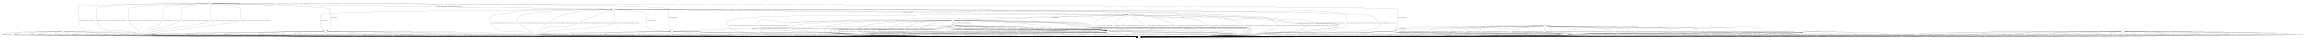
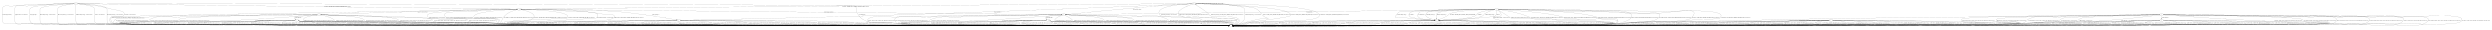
(816, 5) -> none
none -> (297, 6)
none -> (1053, 16)
(953, 23) -> none
